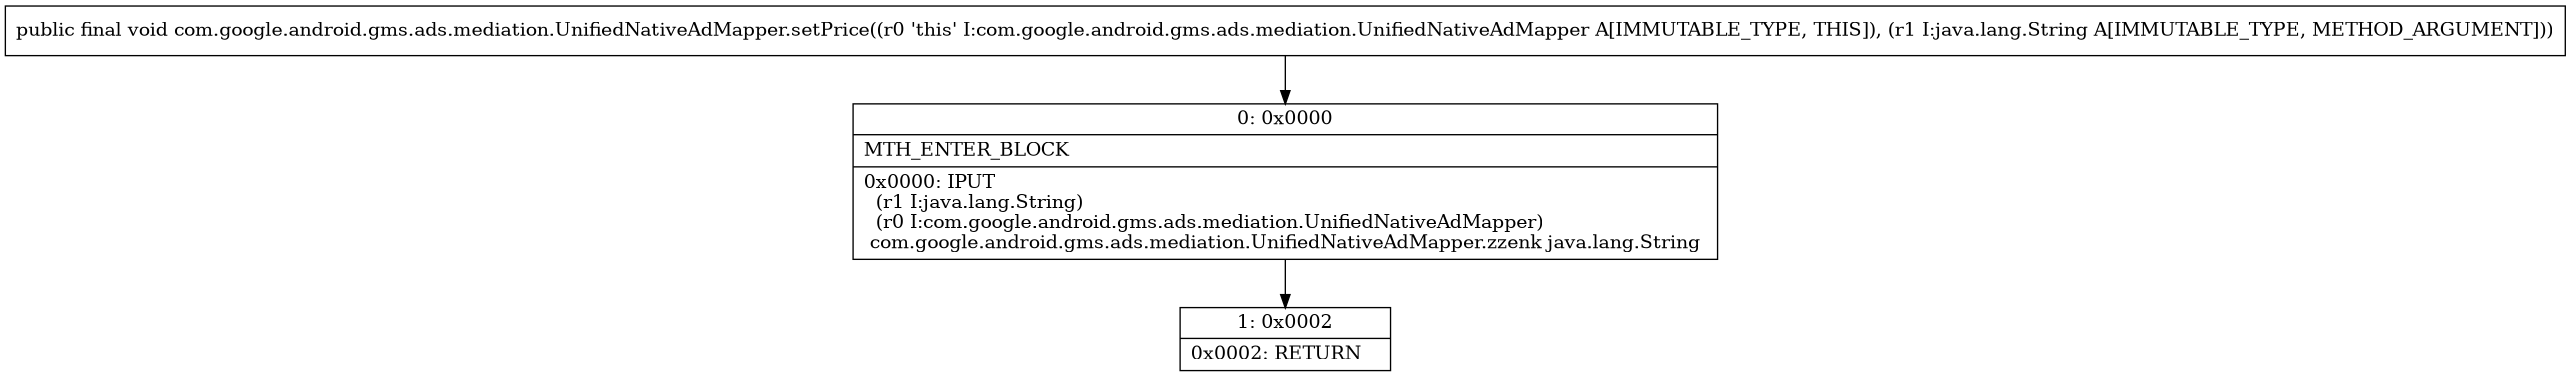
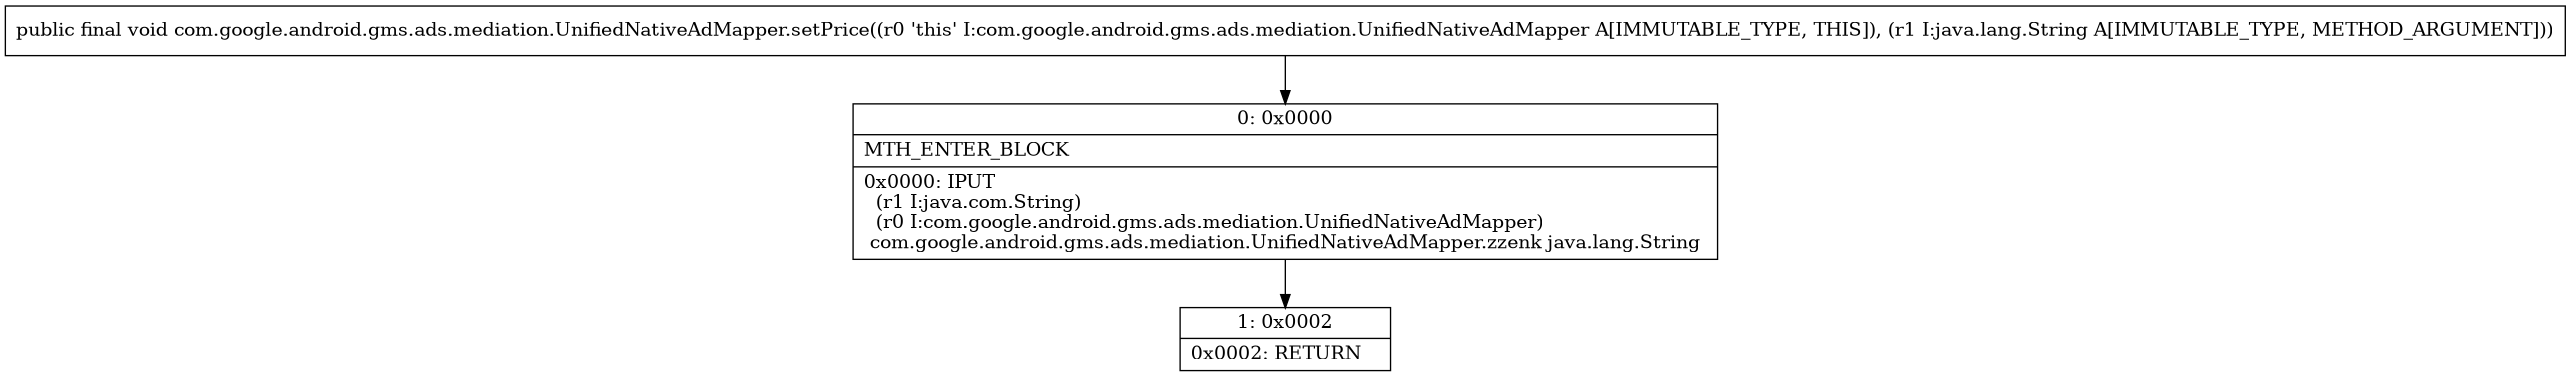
(974, 202) -> (973, 202)
